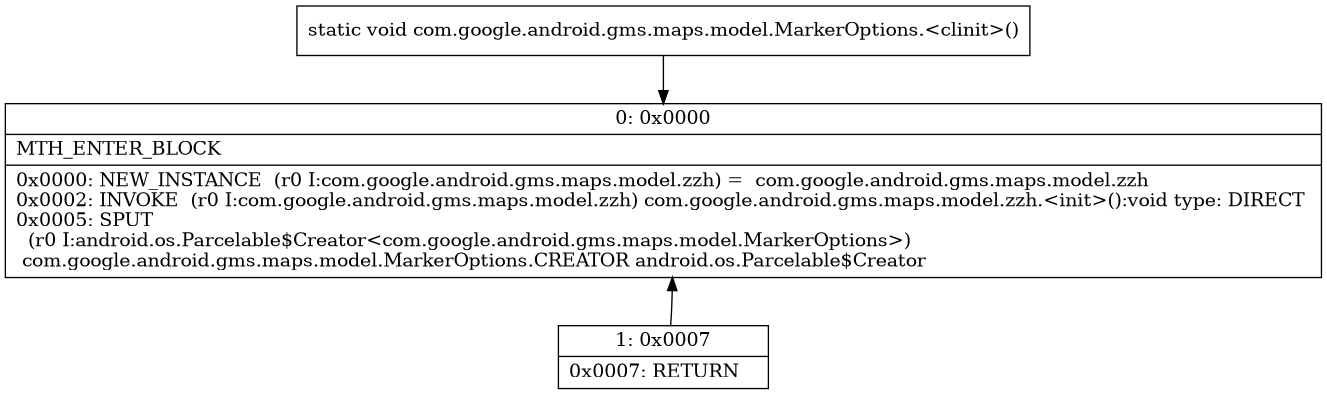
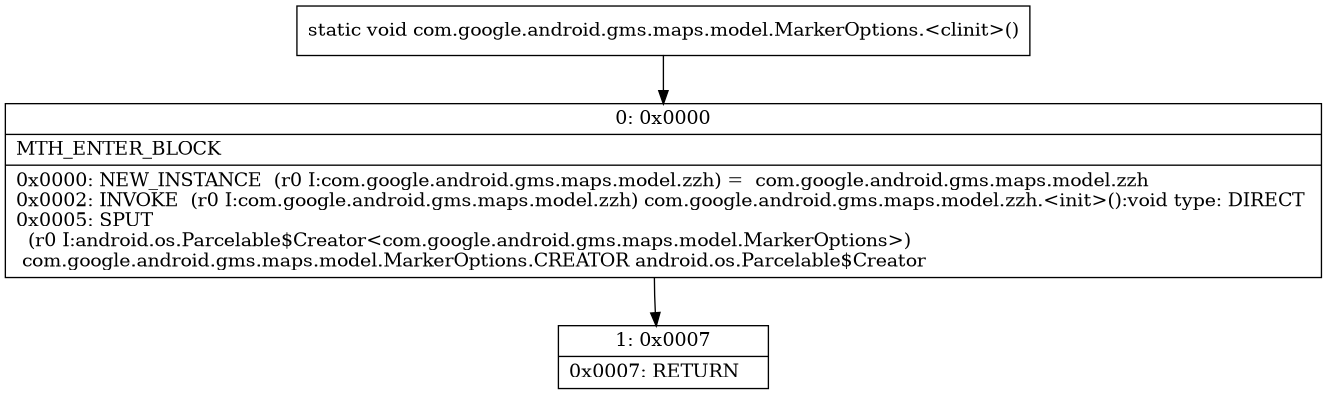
(672, 308) -> (655, 295)
